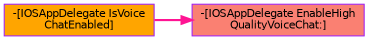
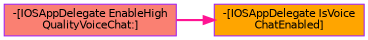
(168, 20) -> (190, 20)
